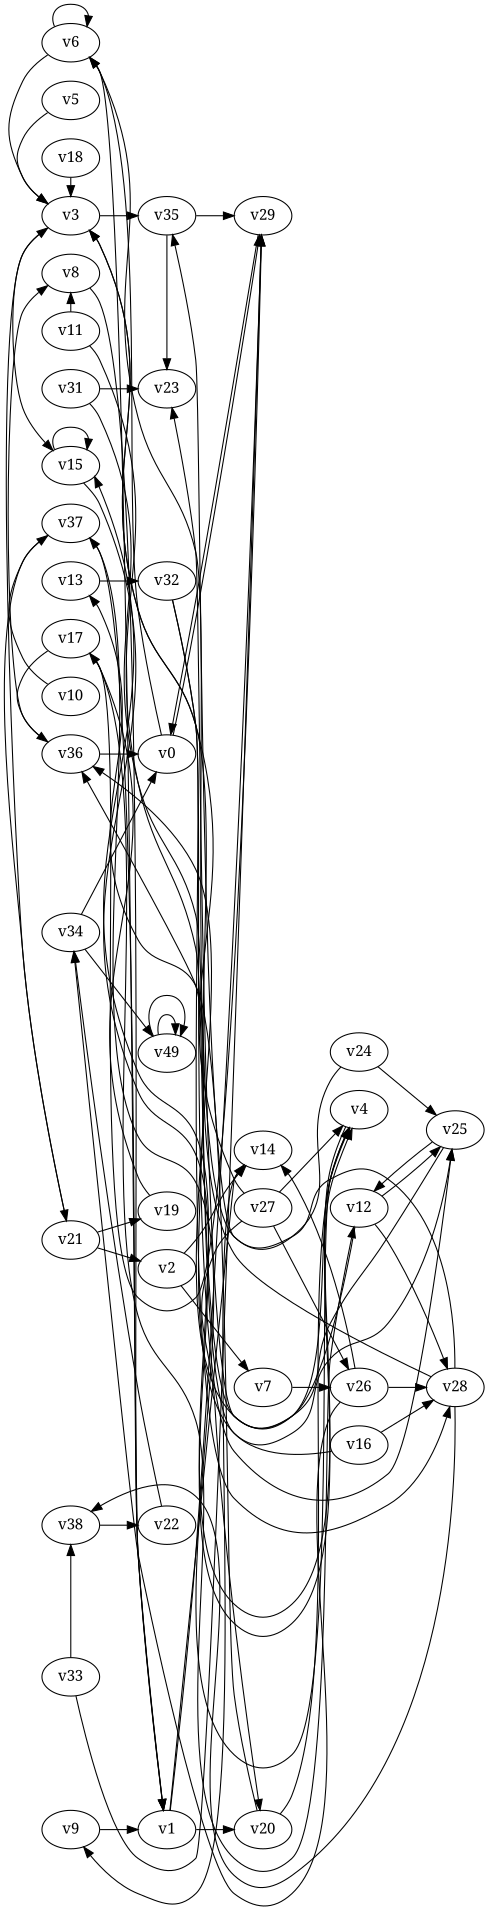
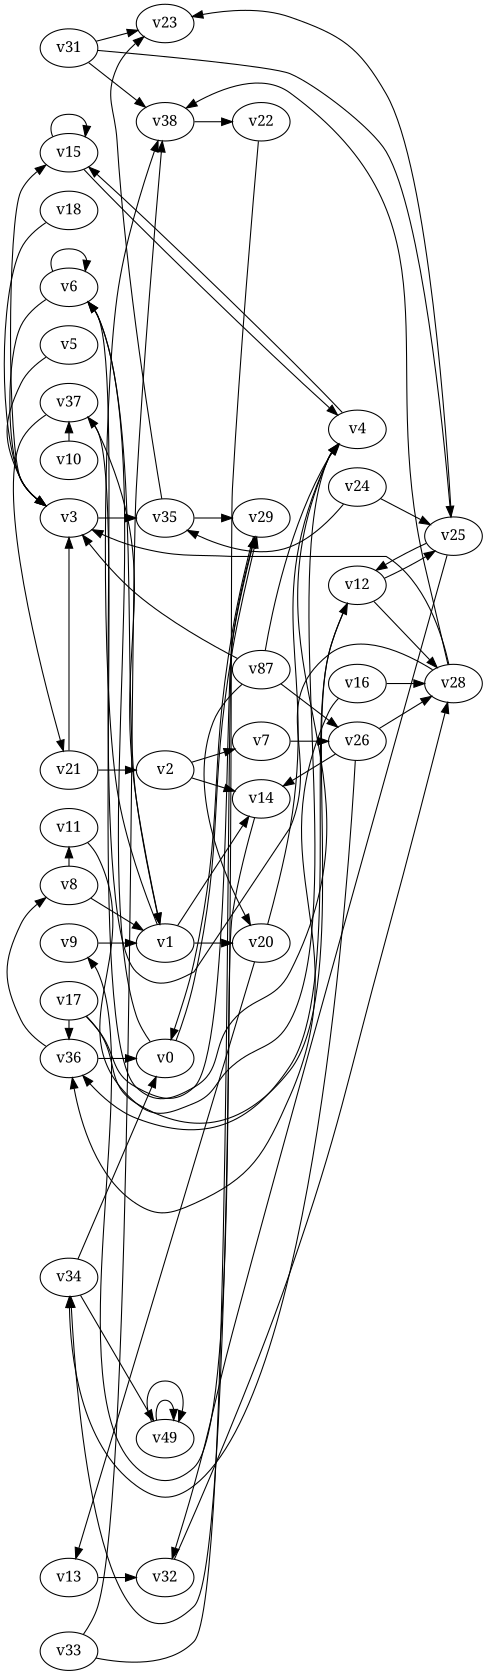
none -> (107, 77)
(71, 308) -> (69, 862)
(228, 1029) -> (105, 538)
(263, 1208) -> (261, 670)
(167, 1211) -> none
(250, 1468) -> (323, 1002)
